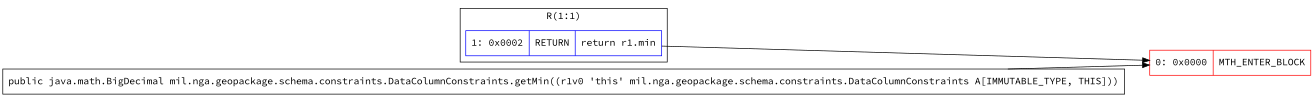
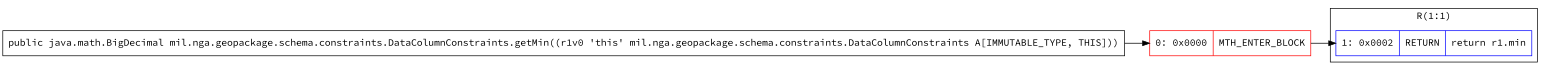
(902, 53) -> (1320, 43)
